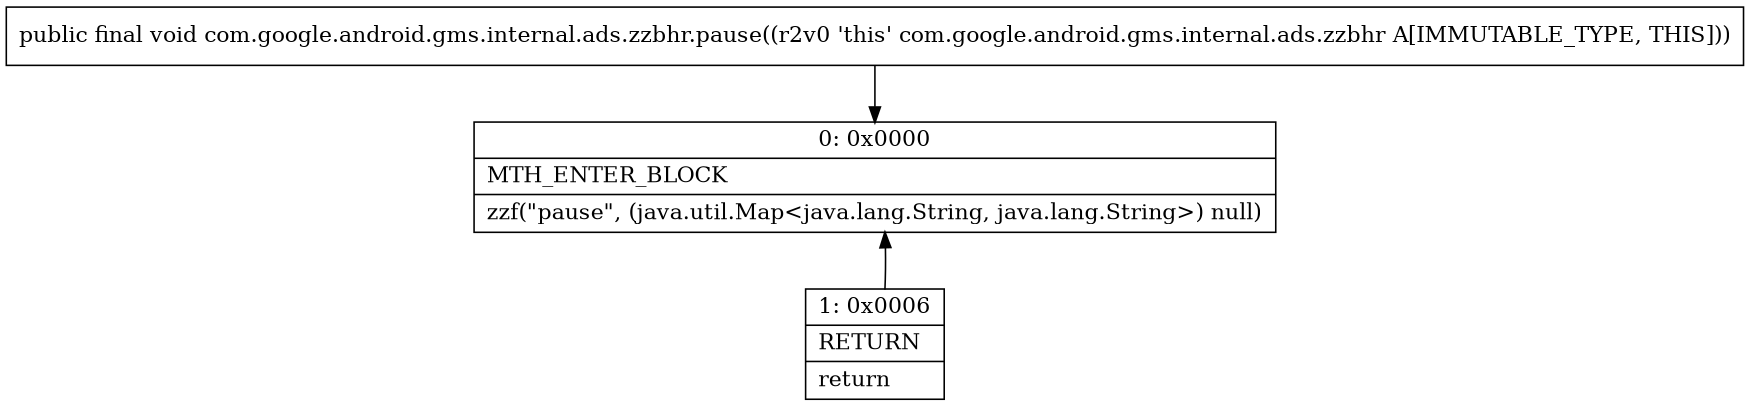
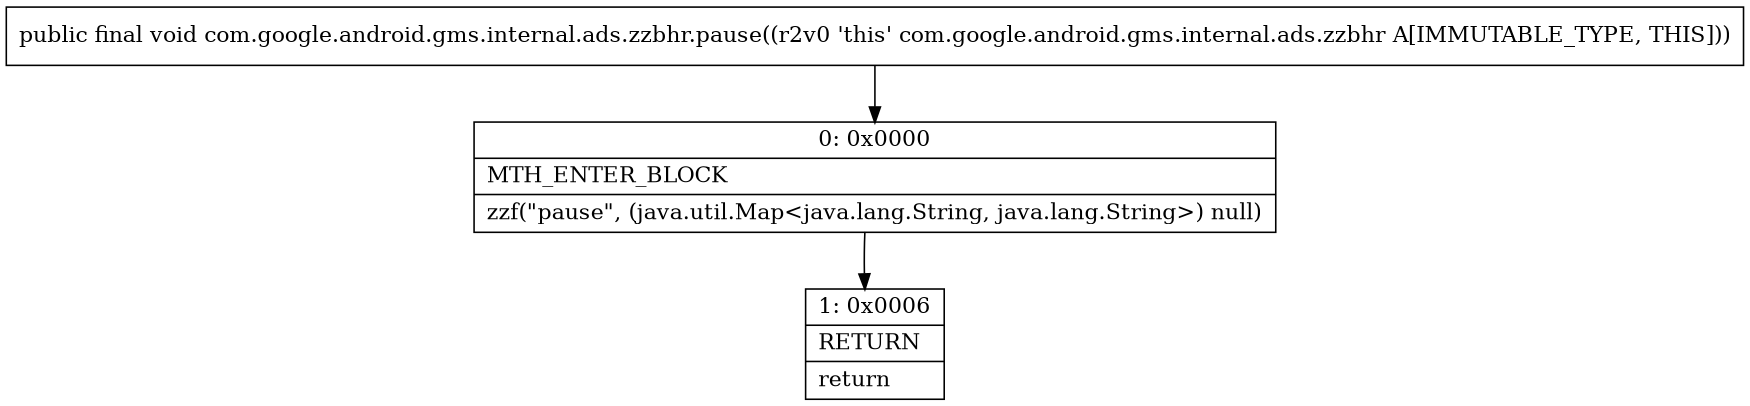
(885, 269) -> (864, 253)
